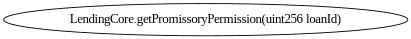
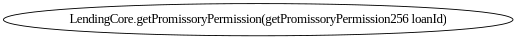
(206, 20) -> (258, 20)
